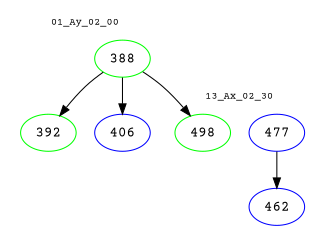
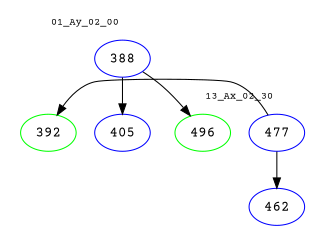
(122, 59) -> (122, 59)
(84, 88) -> (168, 79)
(122, 133) -> (122, 133)
(203, 133) -> (203, 133)
